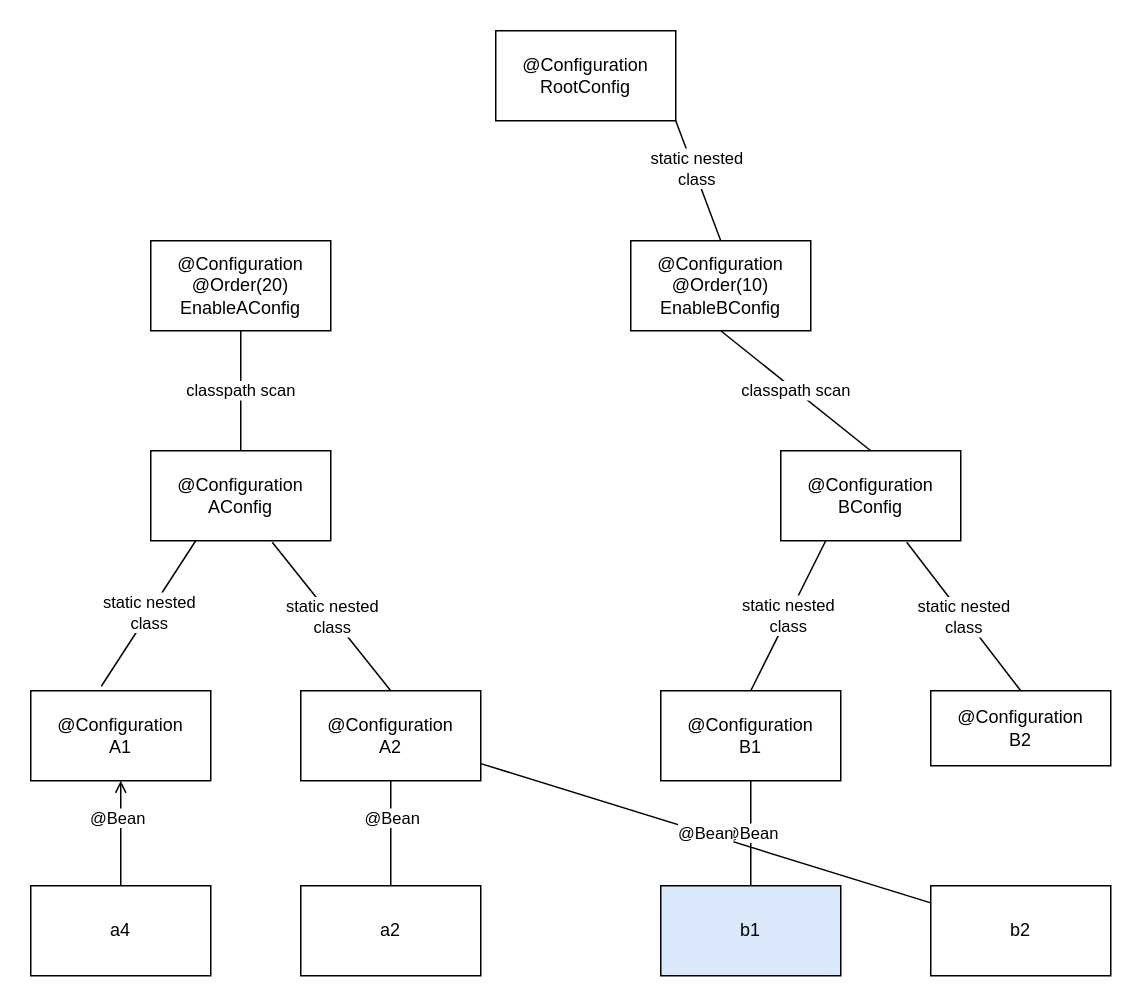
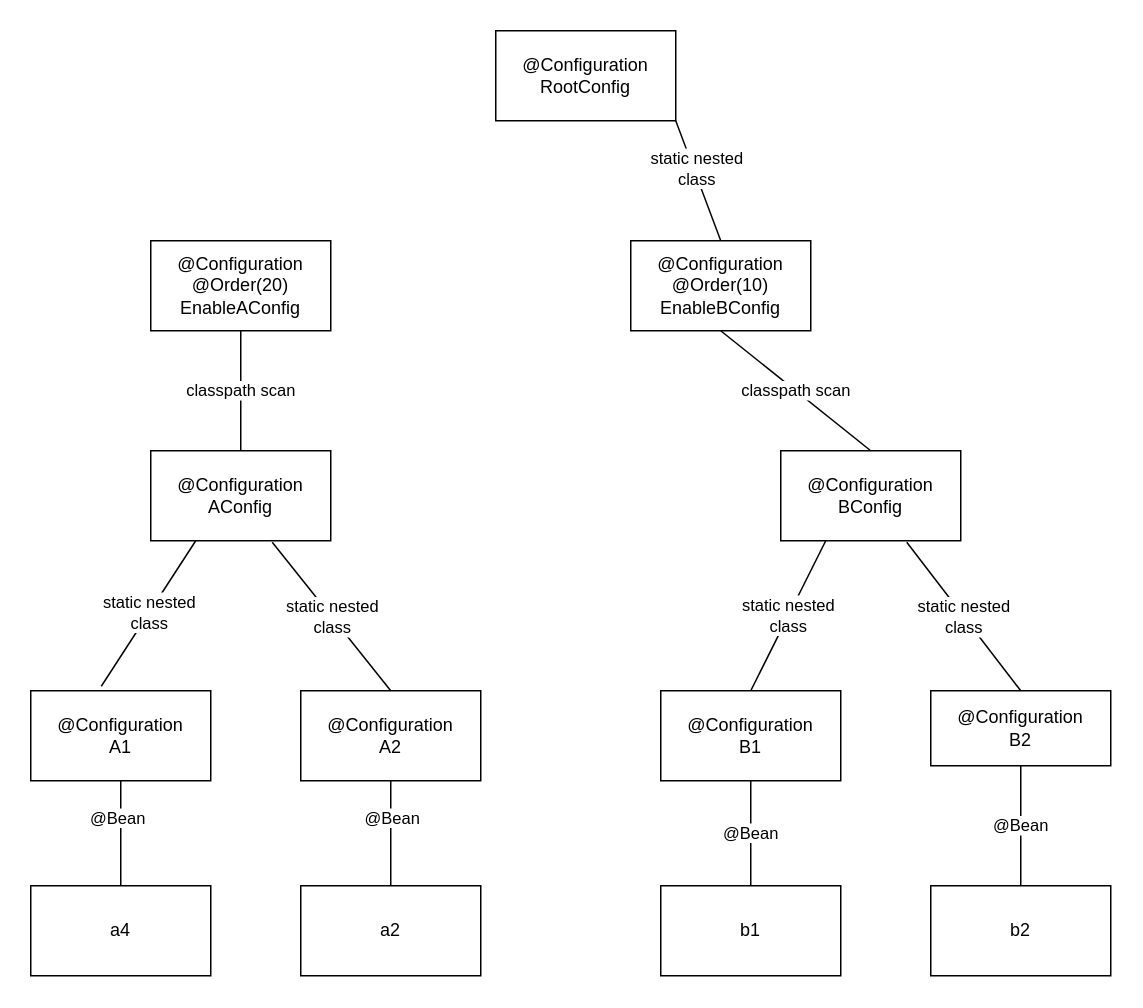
(121, 788) -> (121, 786)
(706, 833) -> (1021, 826)
(751, 931) -> (751, 931)
